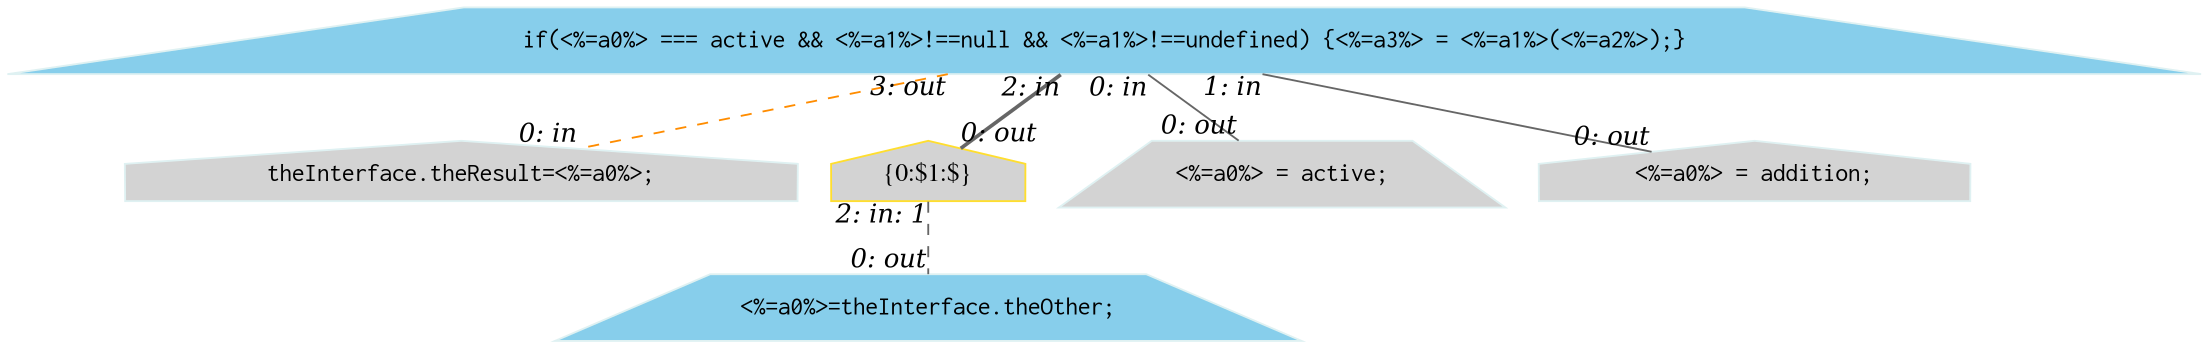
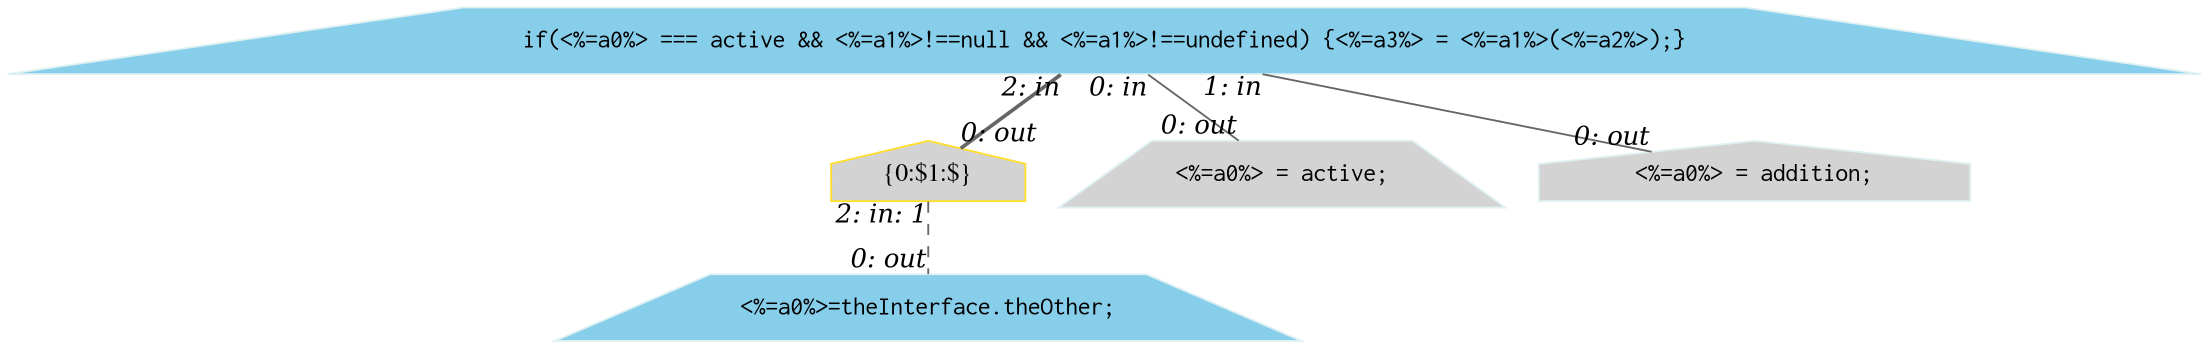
(461, 174) -> none
